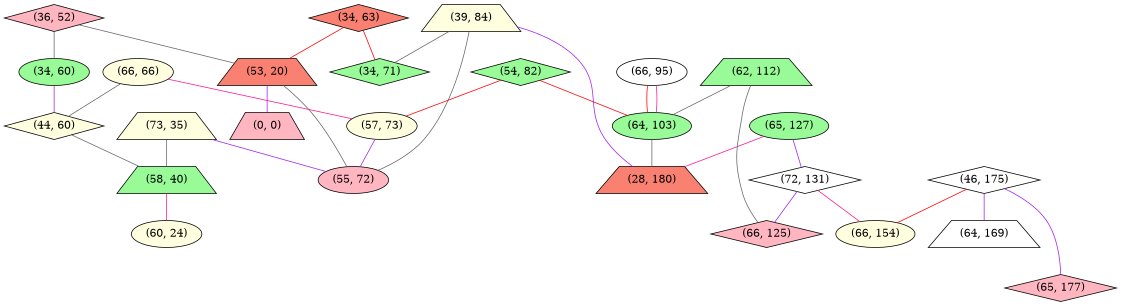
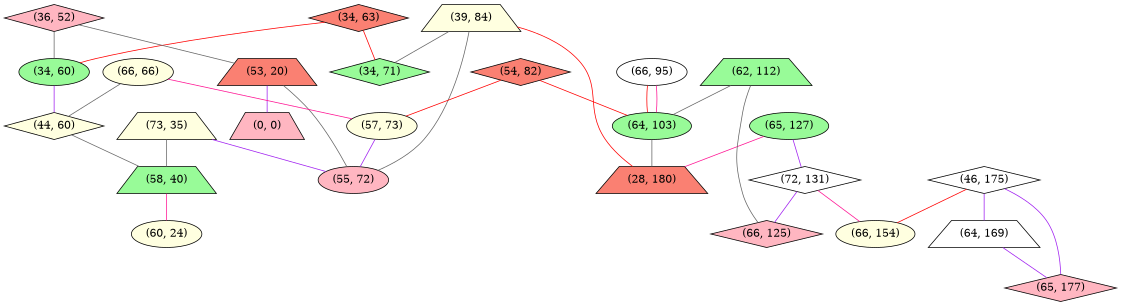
(316, 43) -> (202, 39)
(521, 72) -> (521, 72)
(591, 83) -> (591, 83)
none -> (1025, 263)
